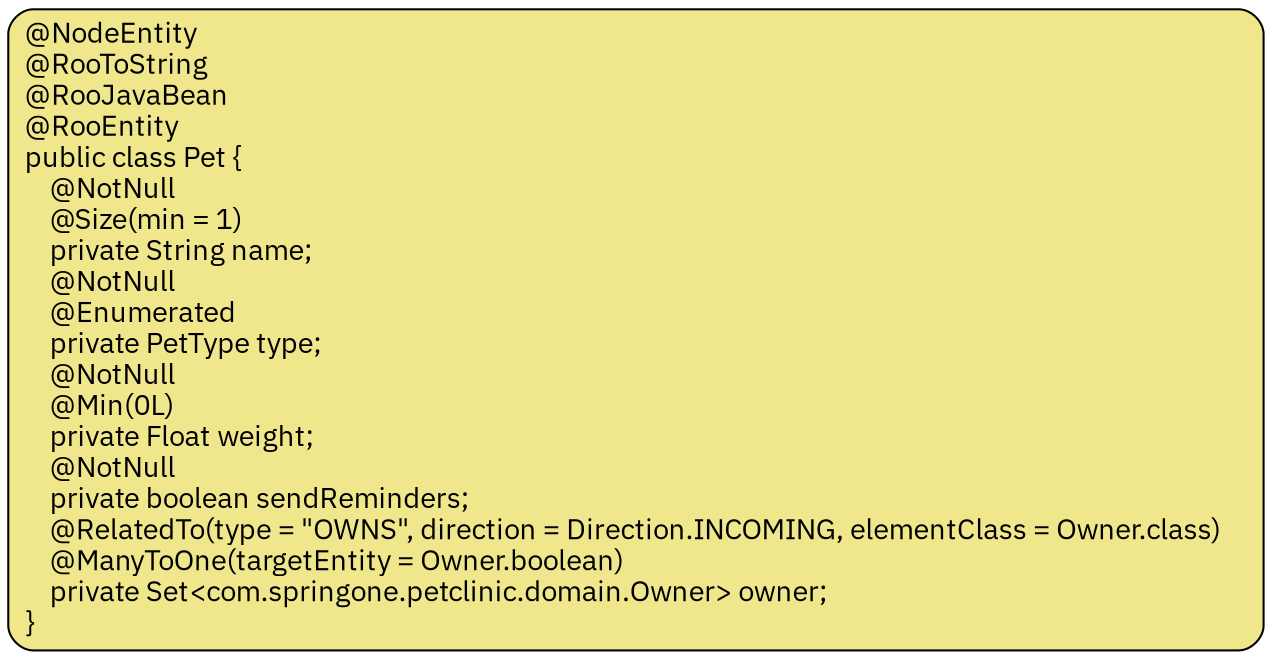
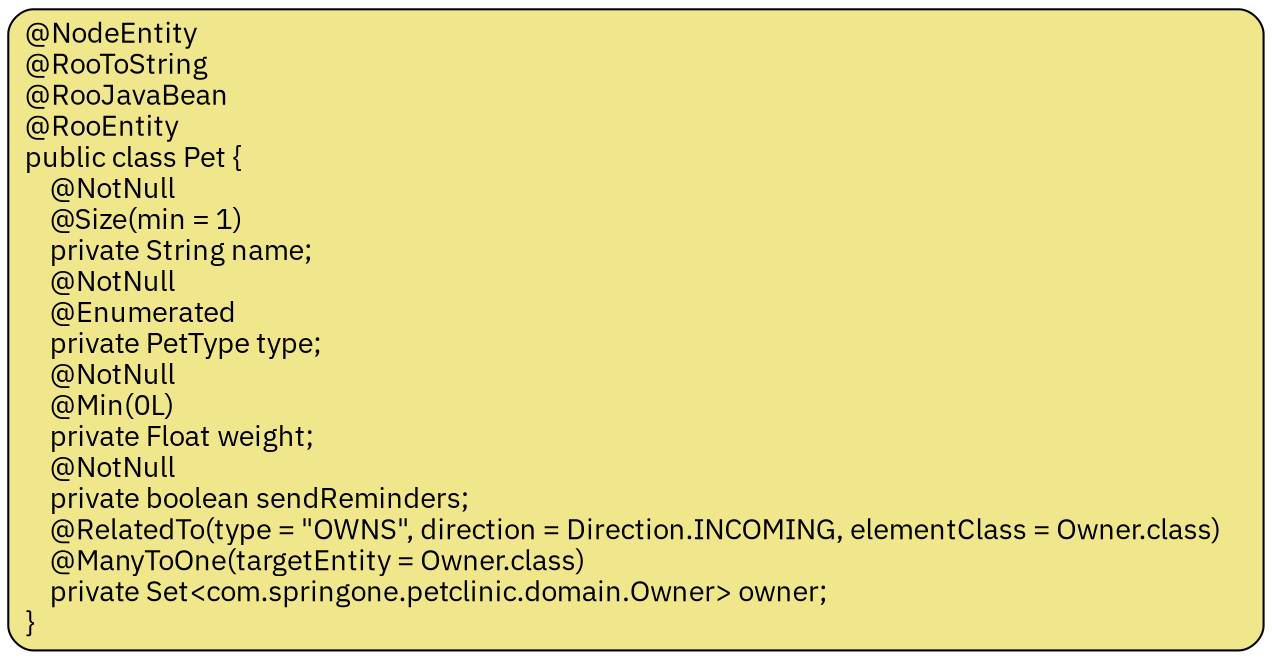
(337, 561) -> (317, 561)
